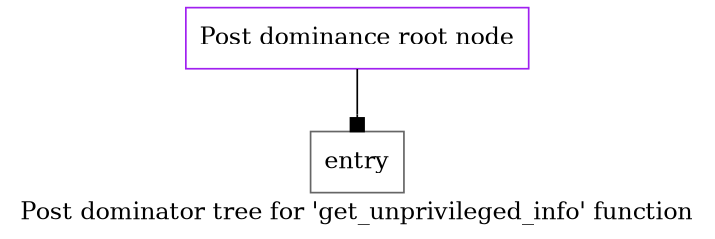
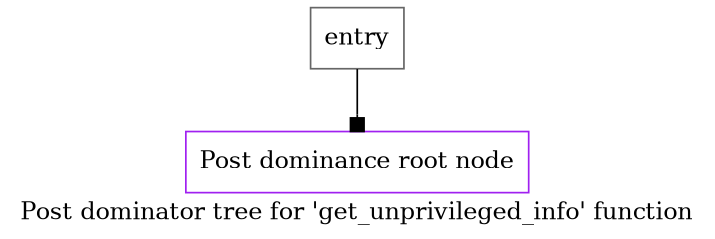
(357, 92) -> (357, 92)
